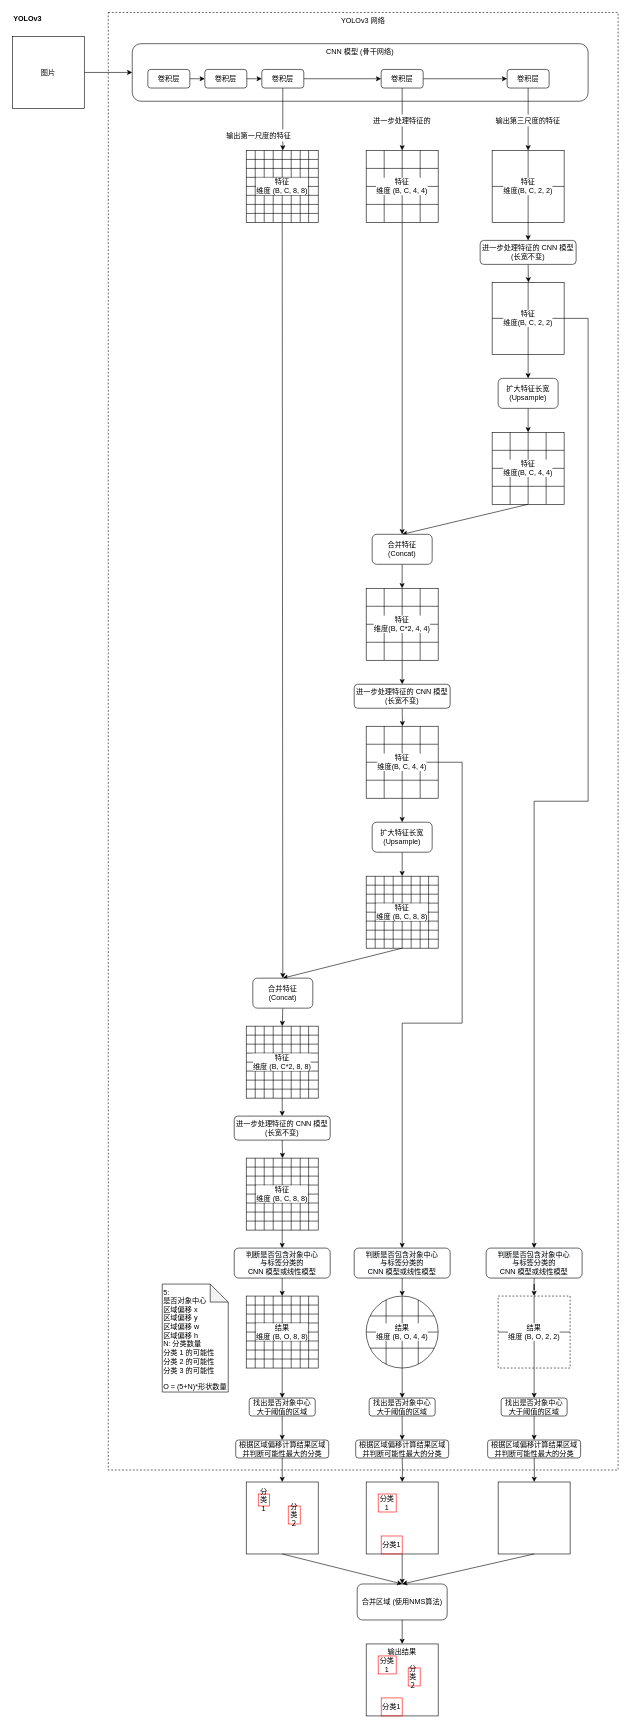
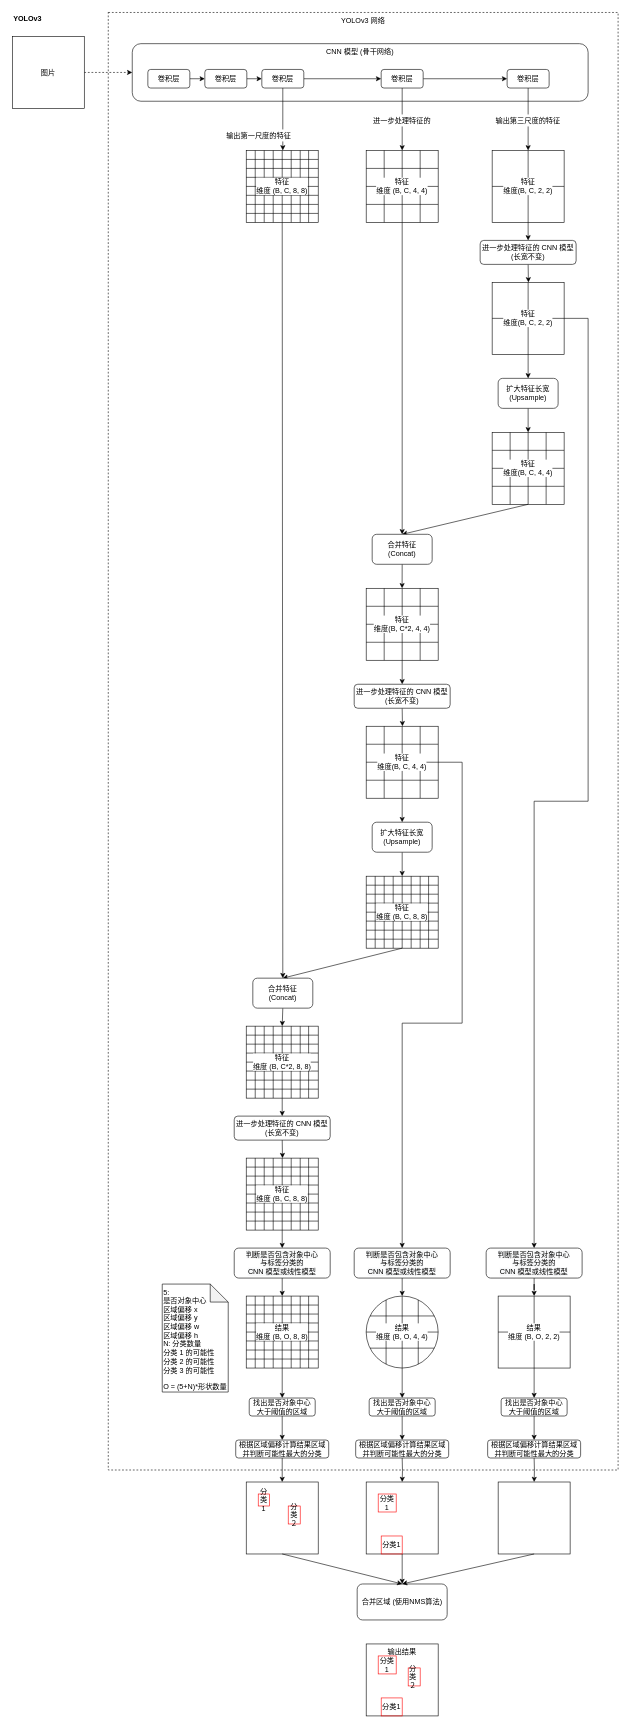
(106, 72) -> (106, 72)
(534, 1332) -> (534, 1332)
(402, 1638) -> none
